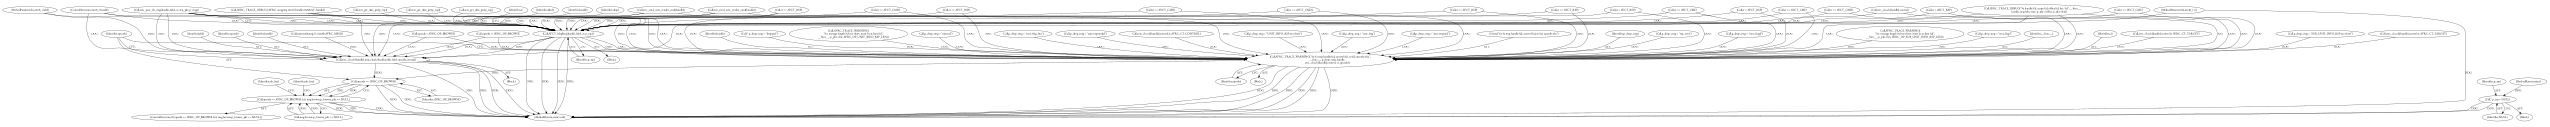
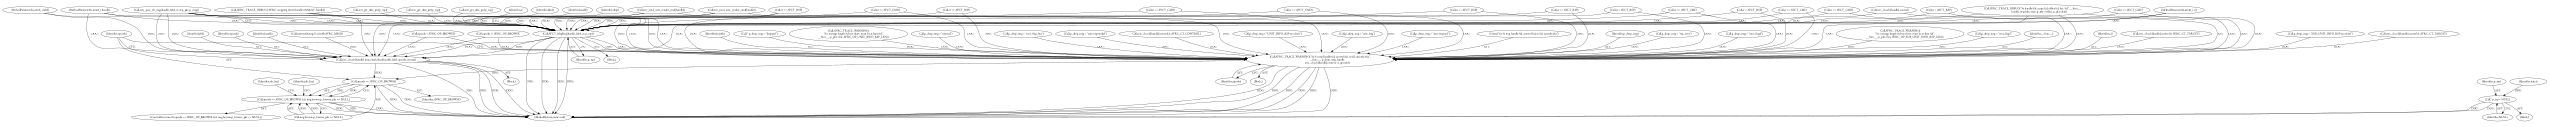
(90, 10) -> (90, 10)
(2528, 82) -> (2528, 82)
(420, 88) -> (369, 111)
(1686, 112) -> (1375, 23)
